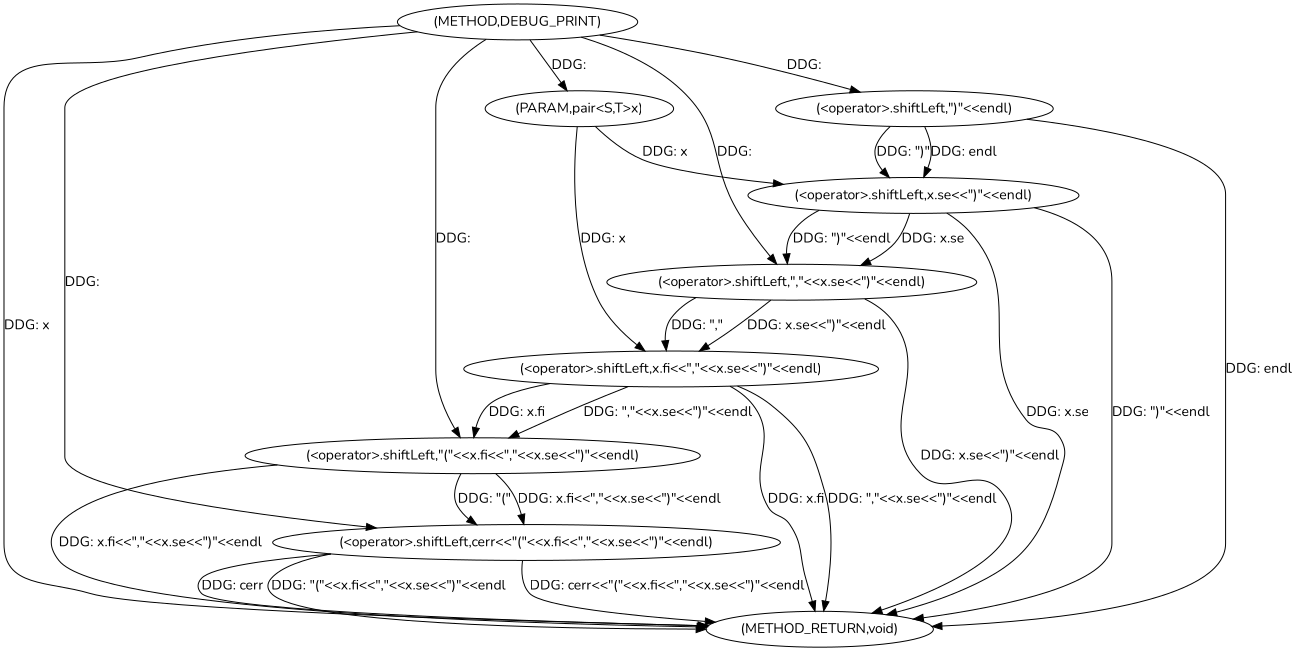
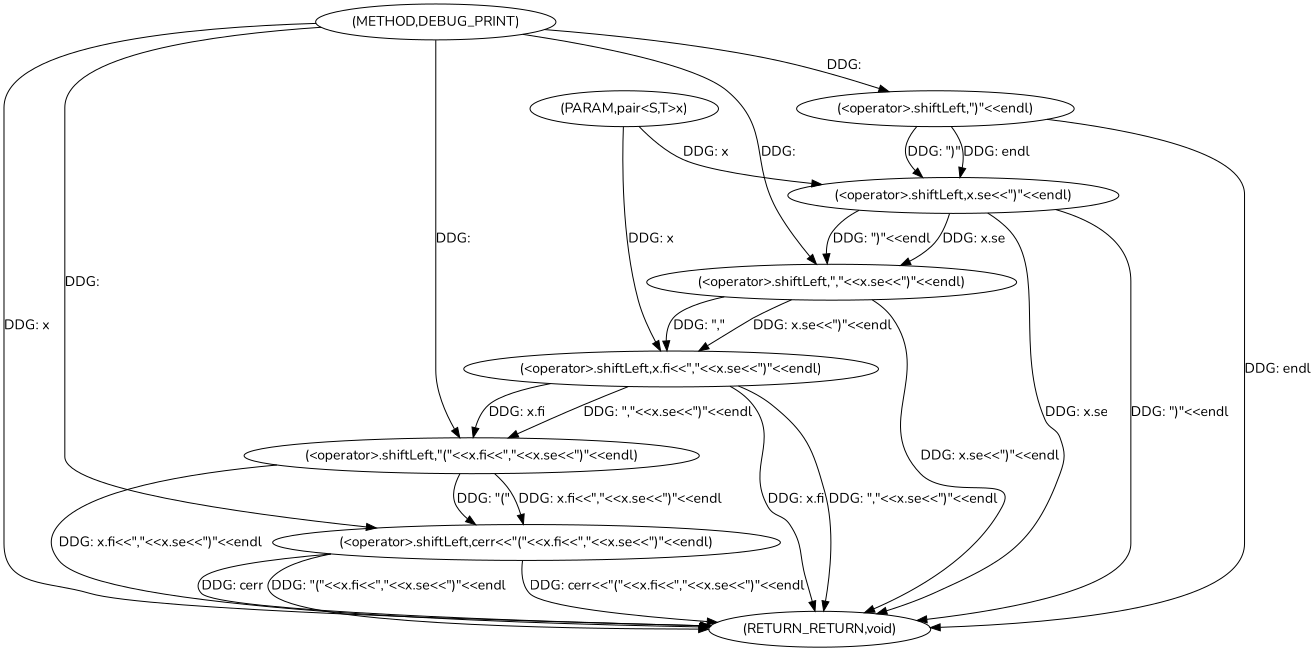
(546, 61) -> none
(820, 629) -> (820, 629)
